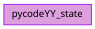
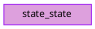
(48, 15) -> (48, 15)
